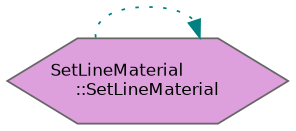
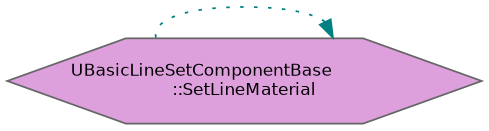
(148, 81) -> (244, 81)
